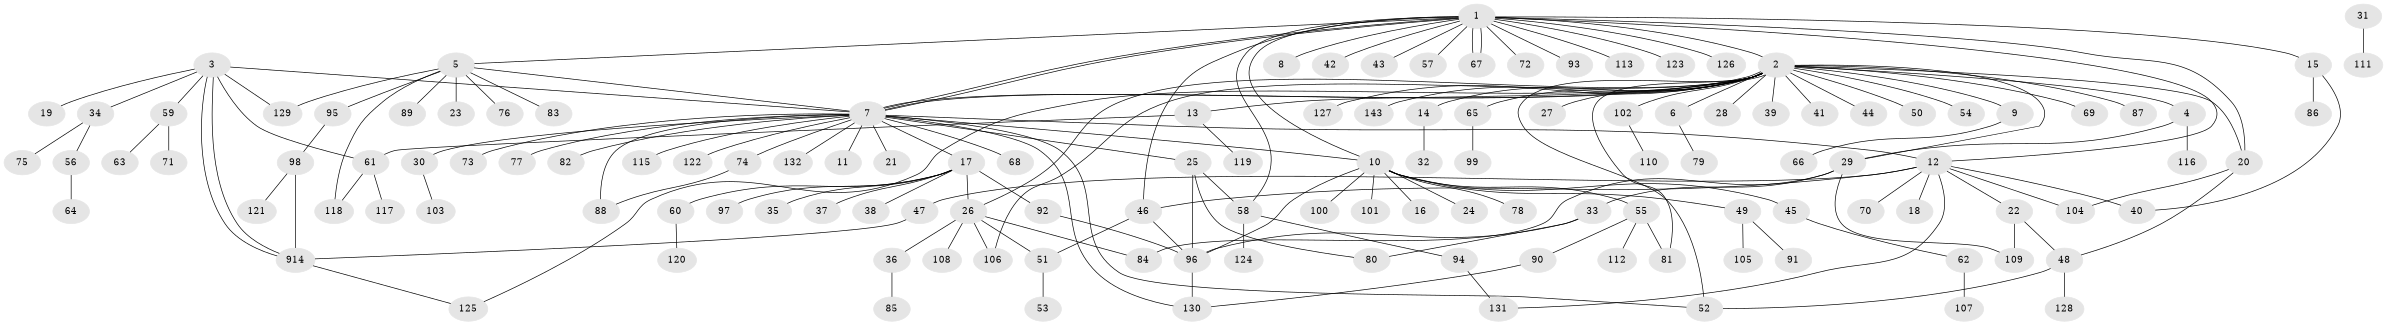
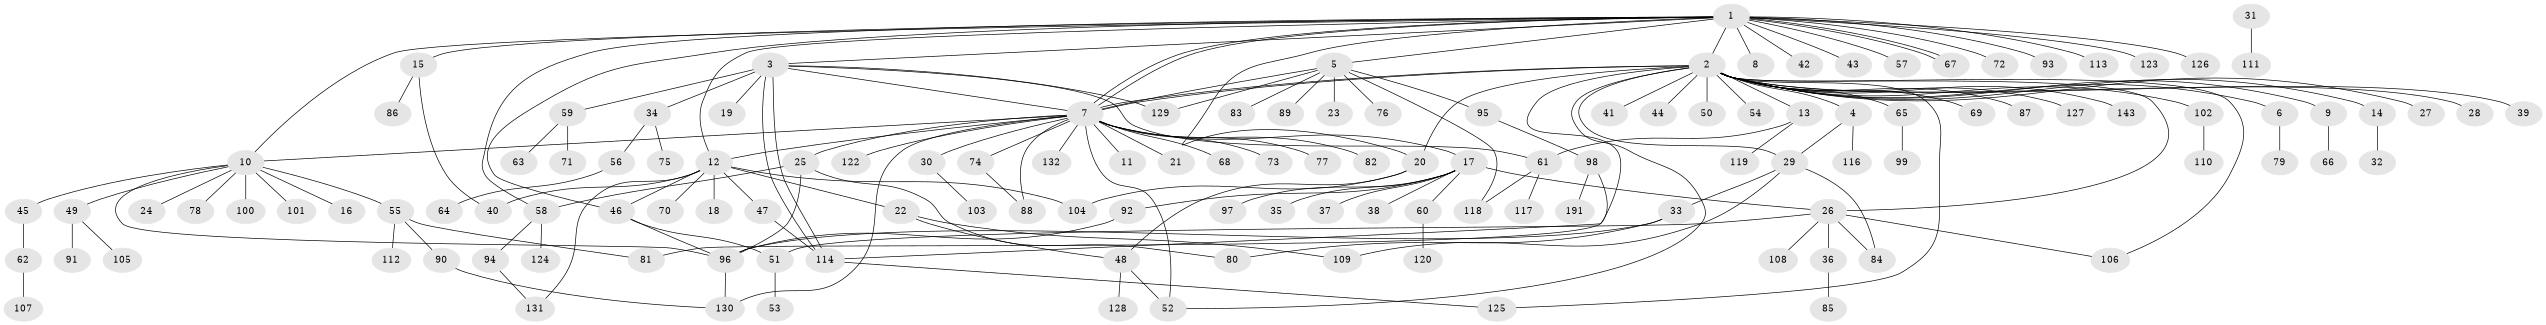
none -> (1205, 43)
(642, 163) -> none
(257, 211) -> (1575, 211)
(296, 260) -> (825, 260)
